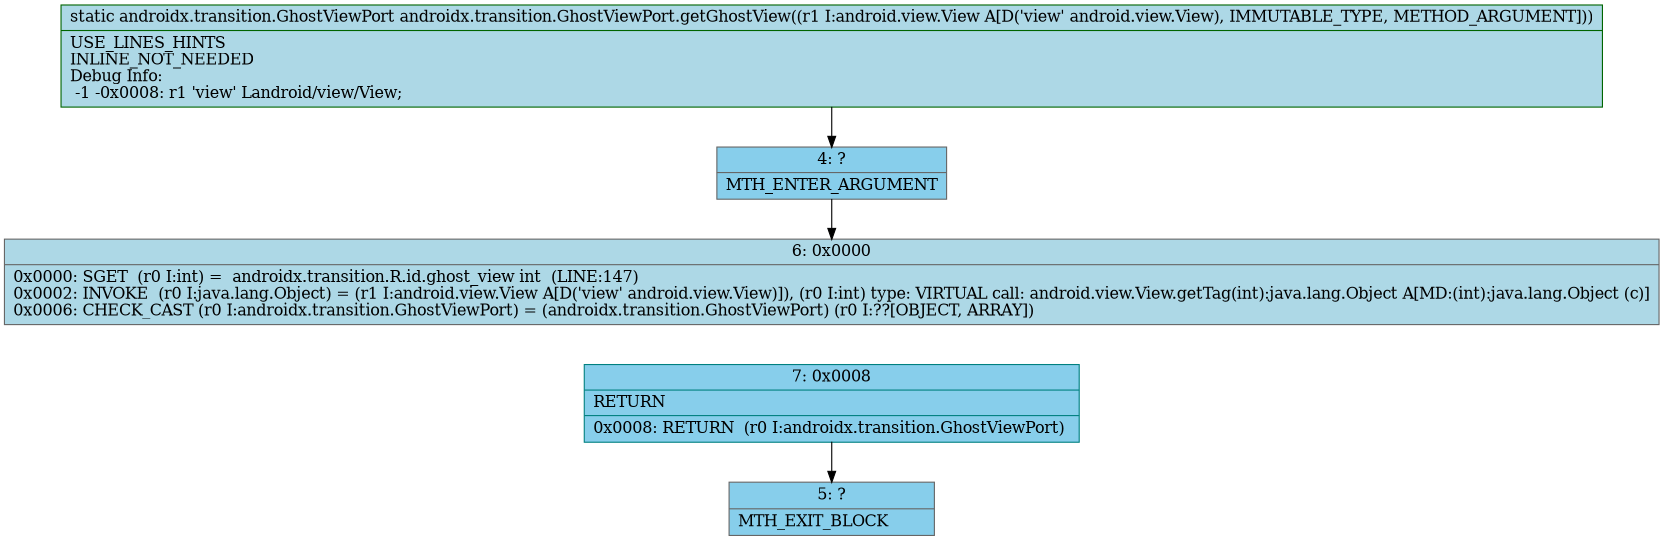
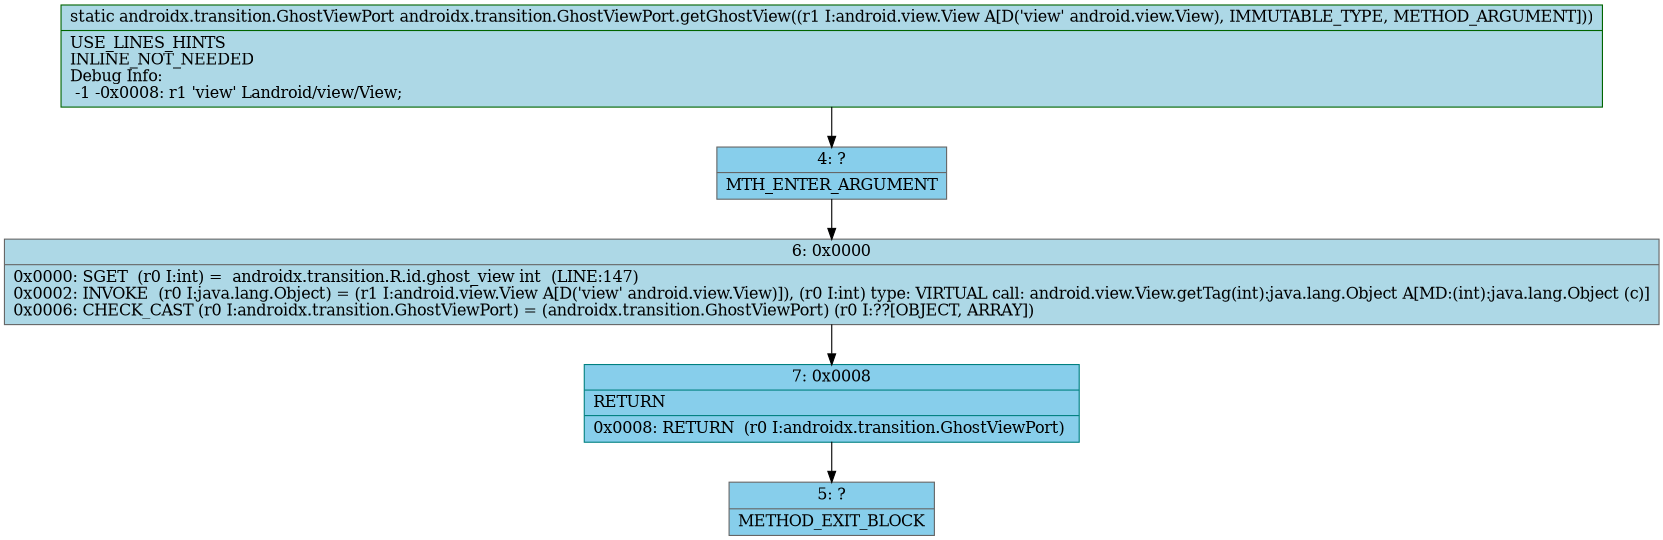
none -> (832, 339)
(813, 522) -> (832, 522)
